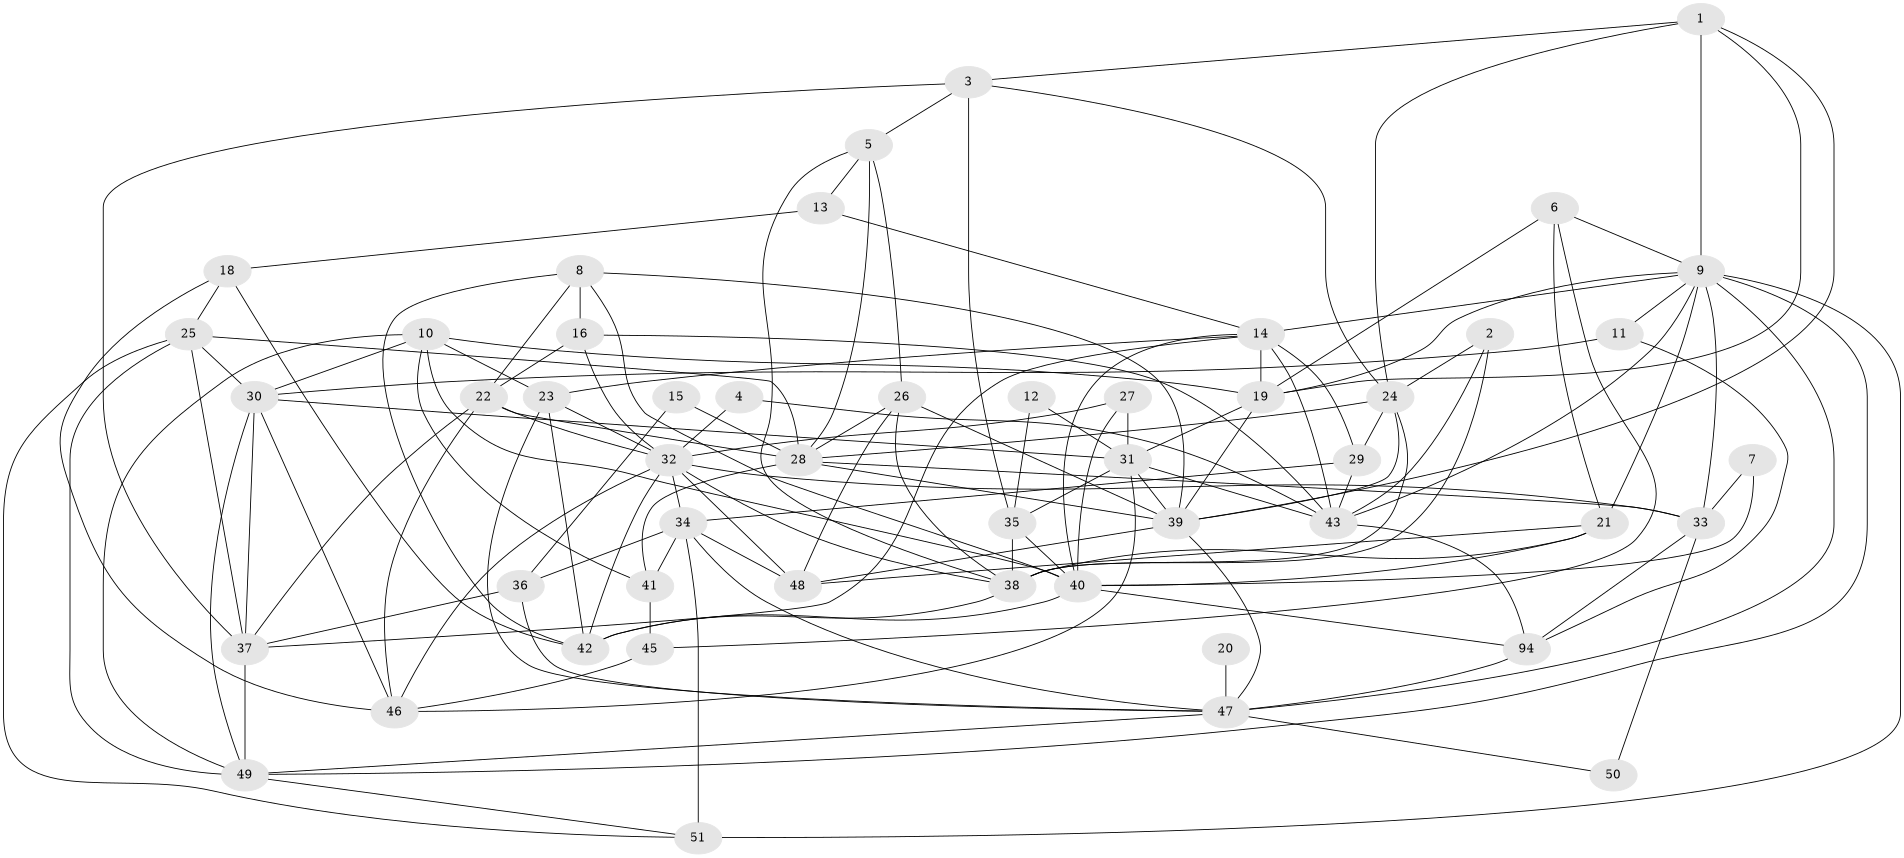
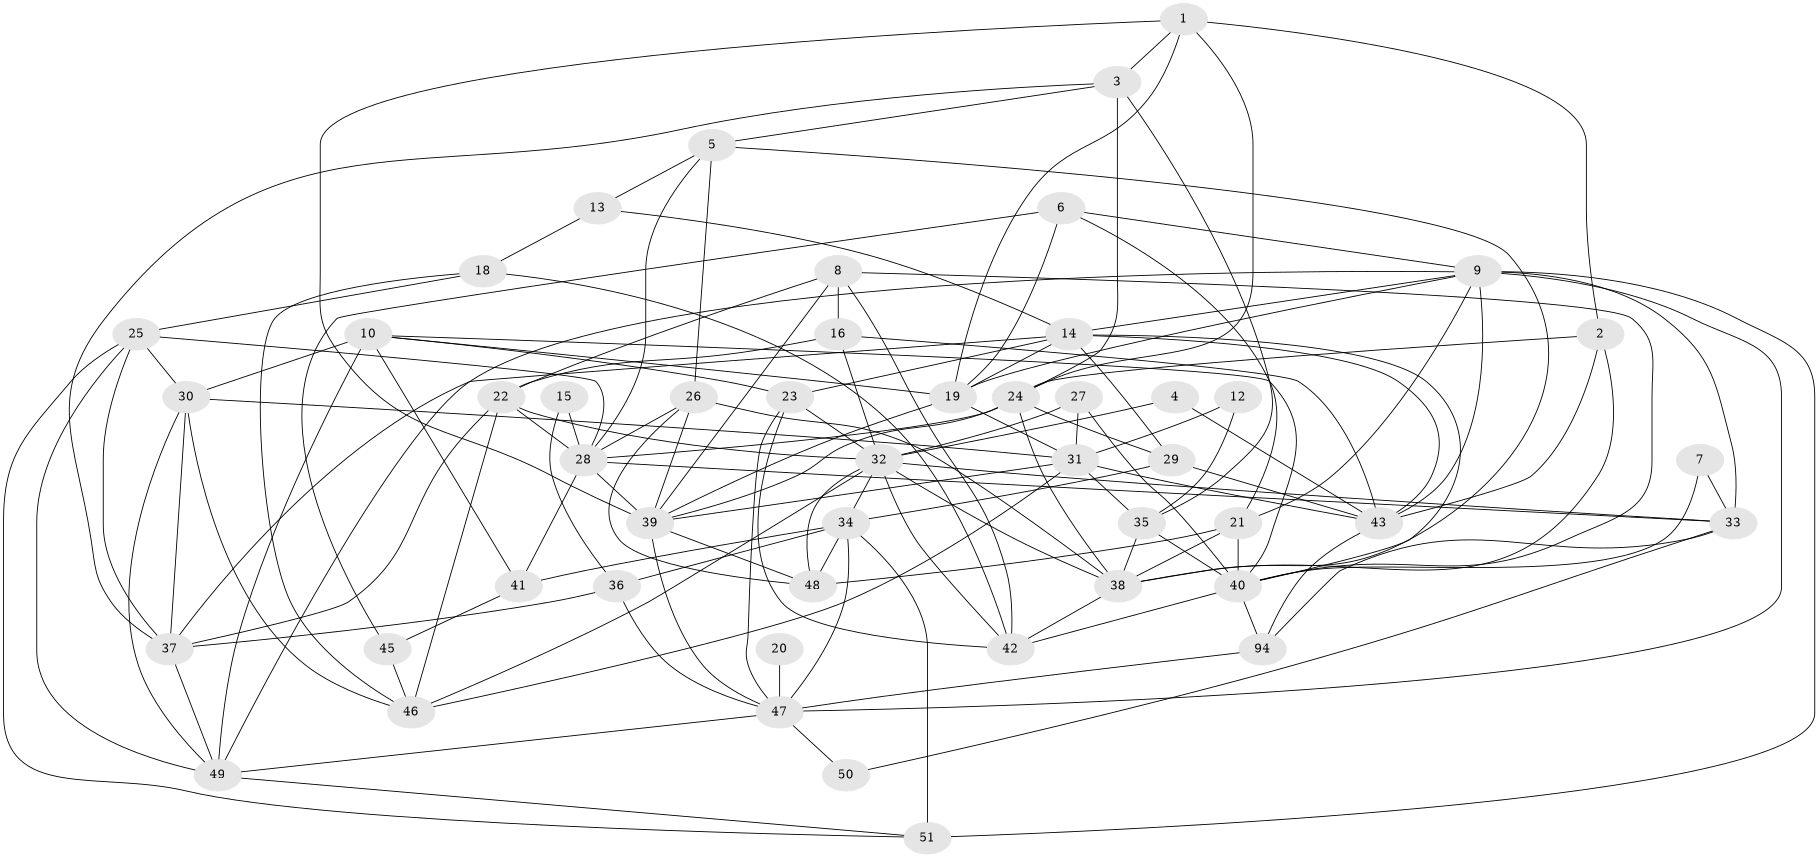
(1701, 145) -> (1496, 75)
(1620, 334) -> none
